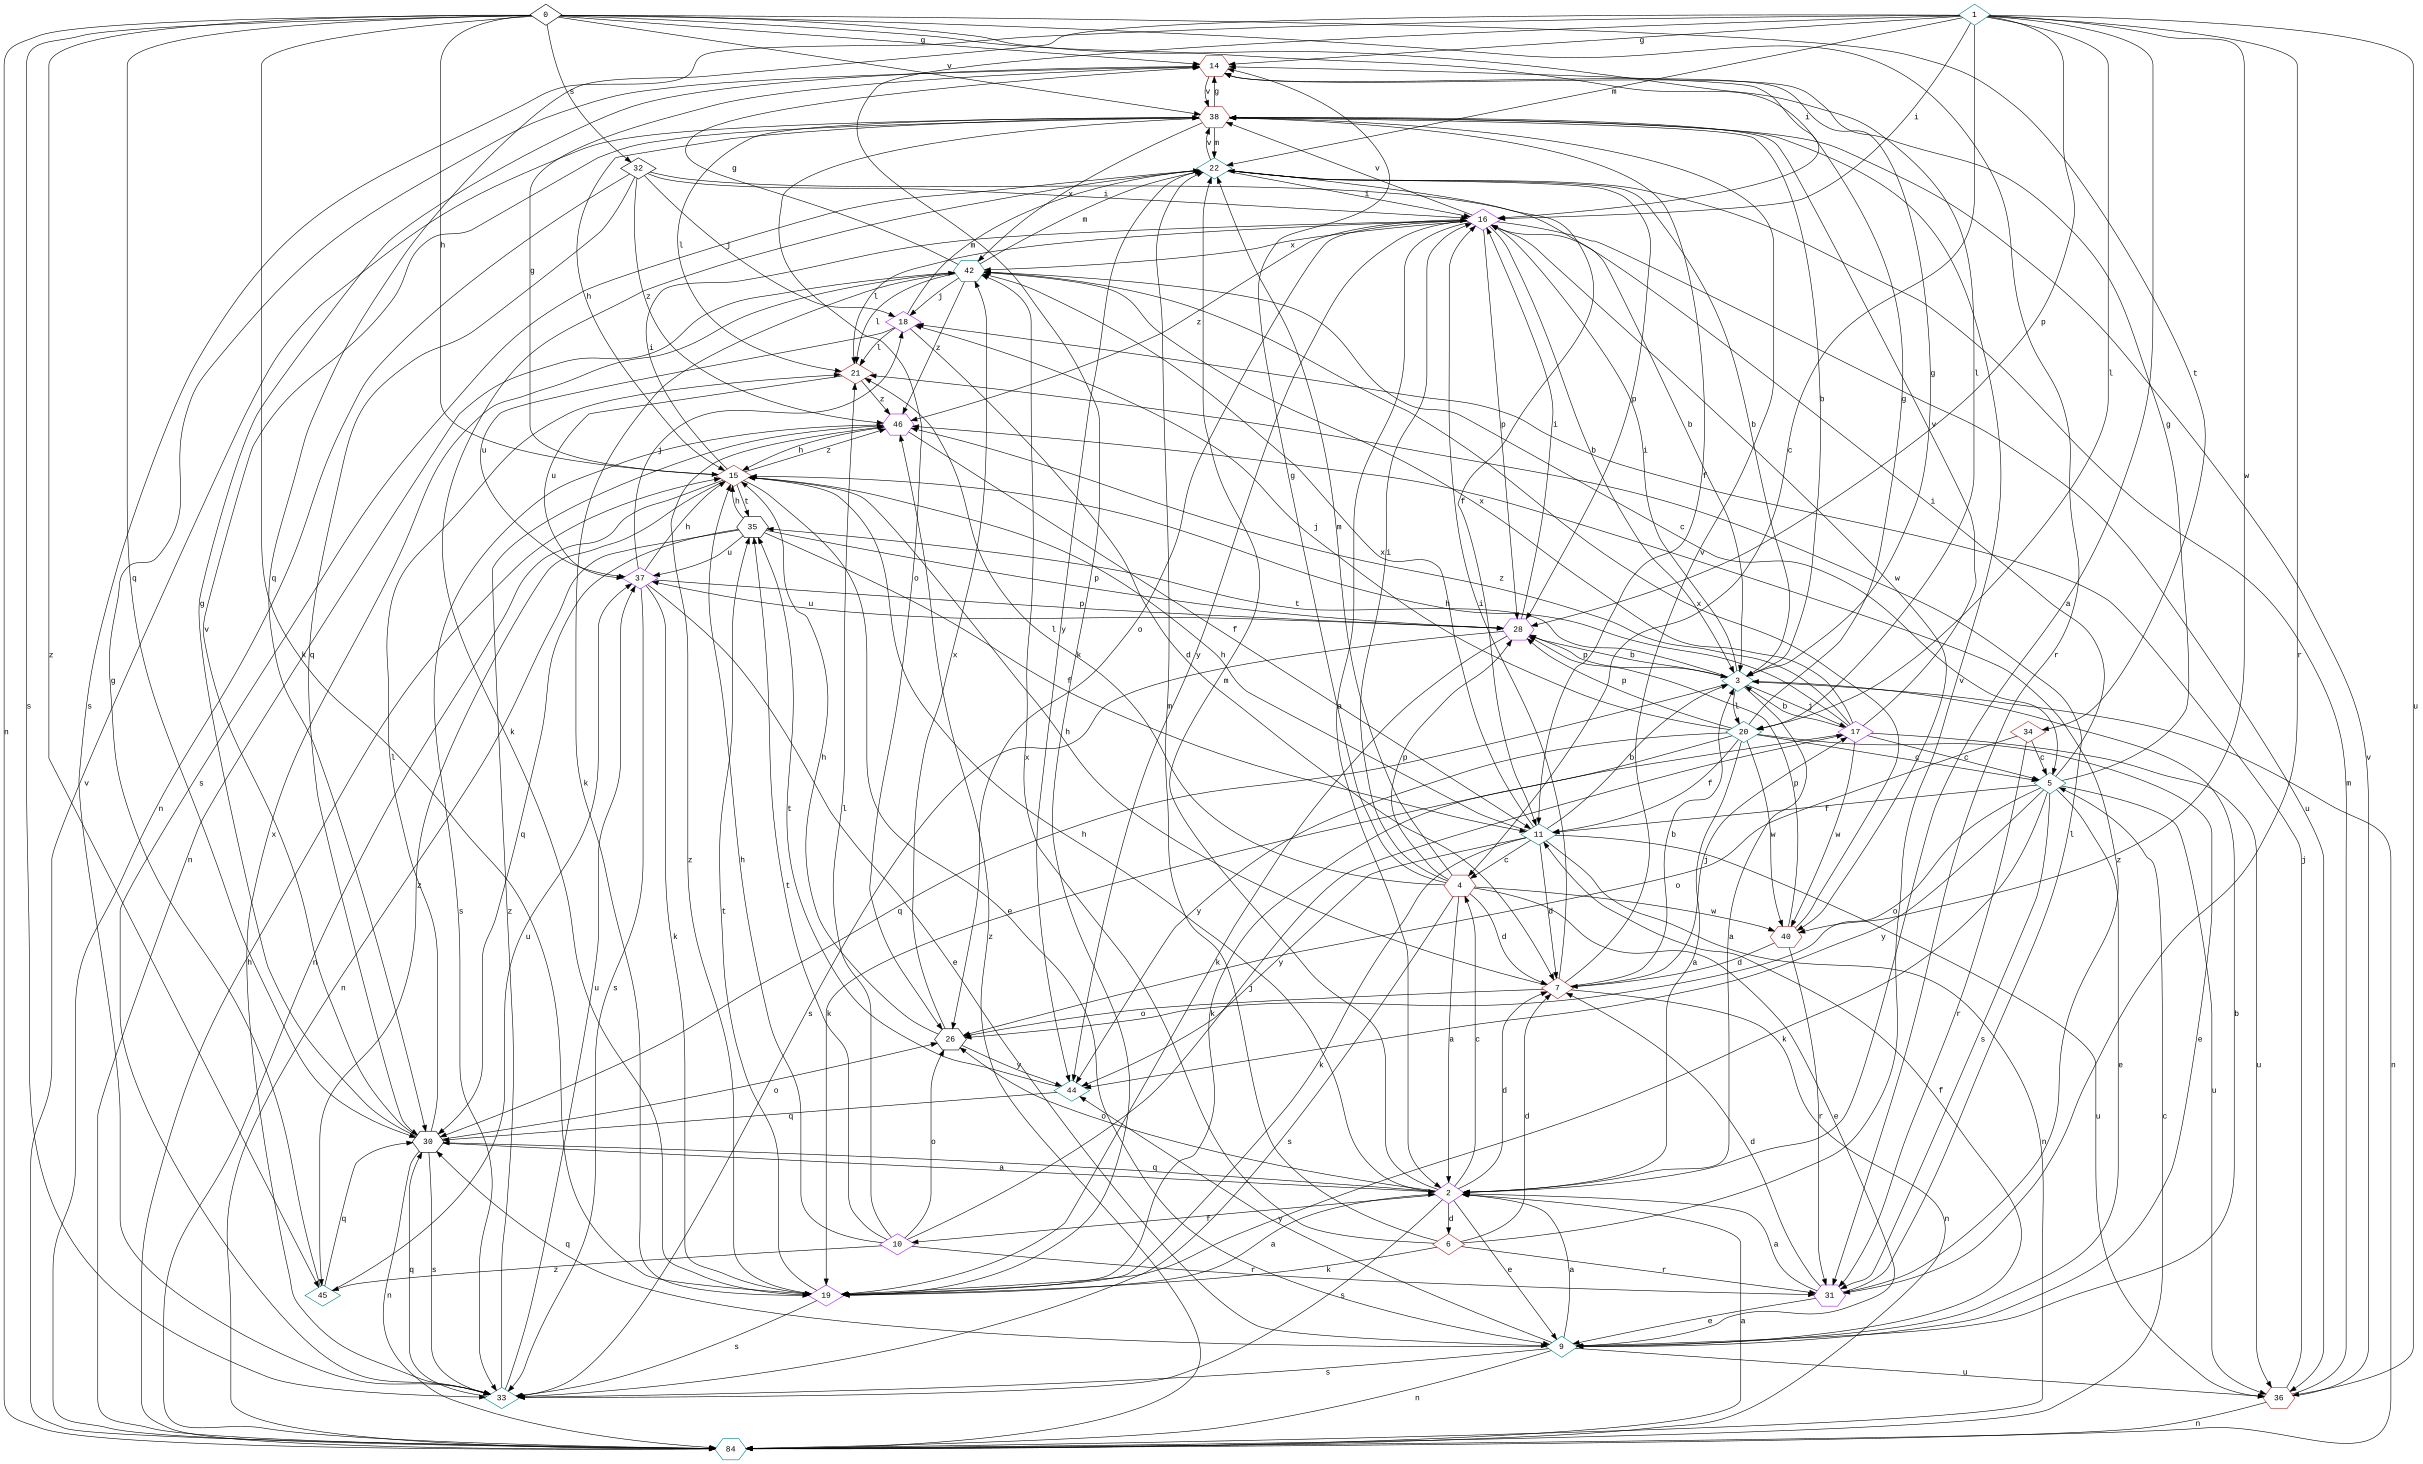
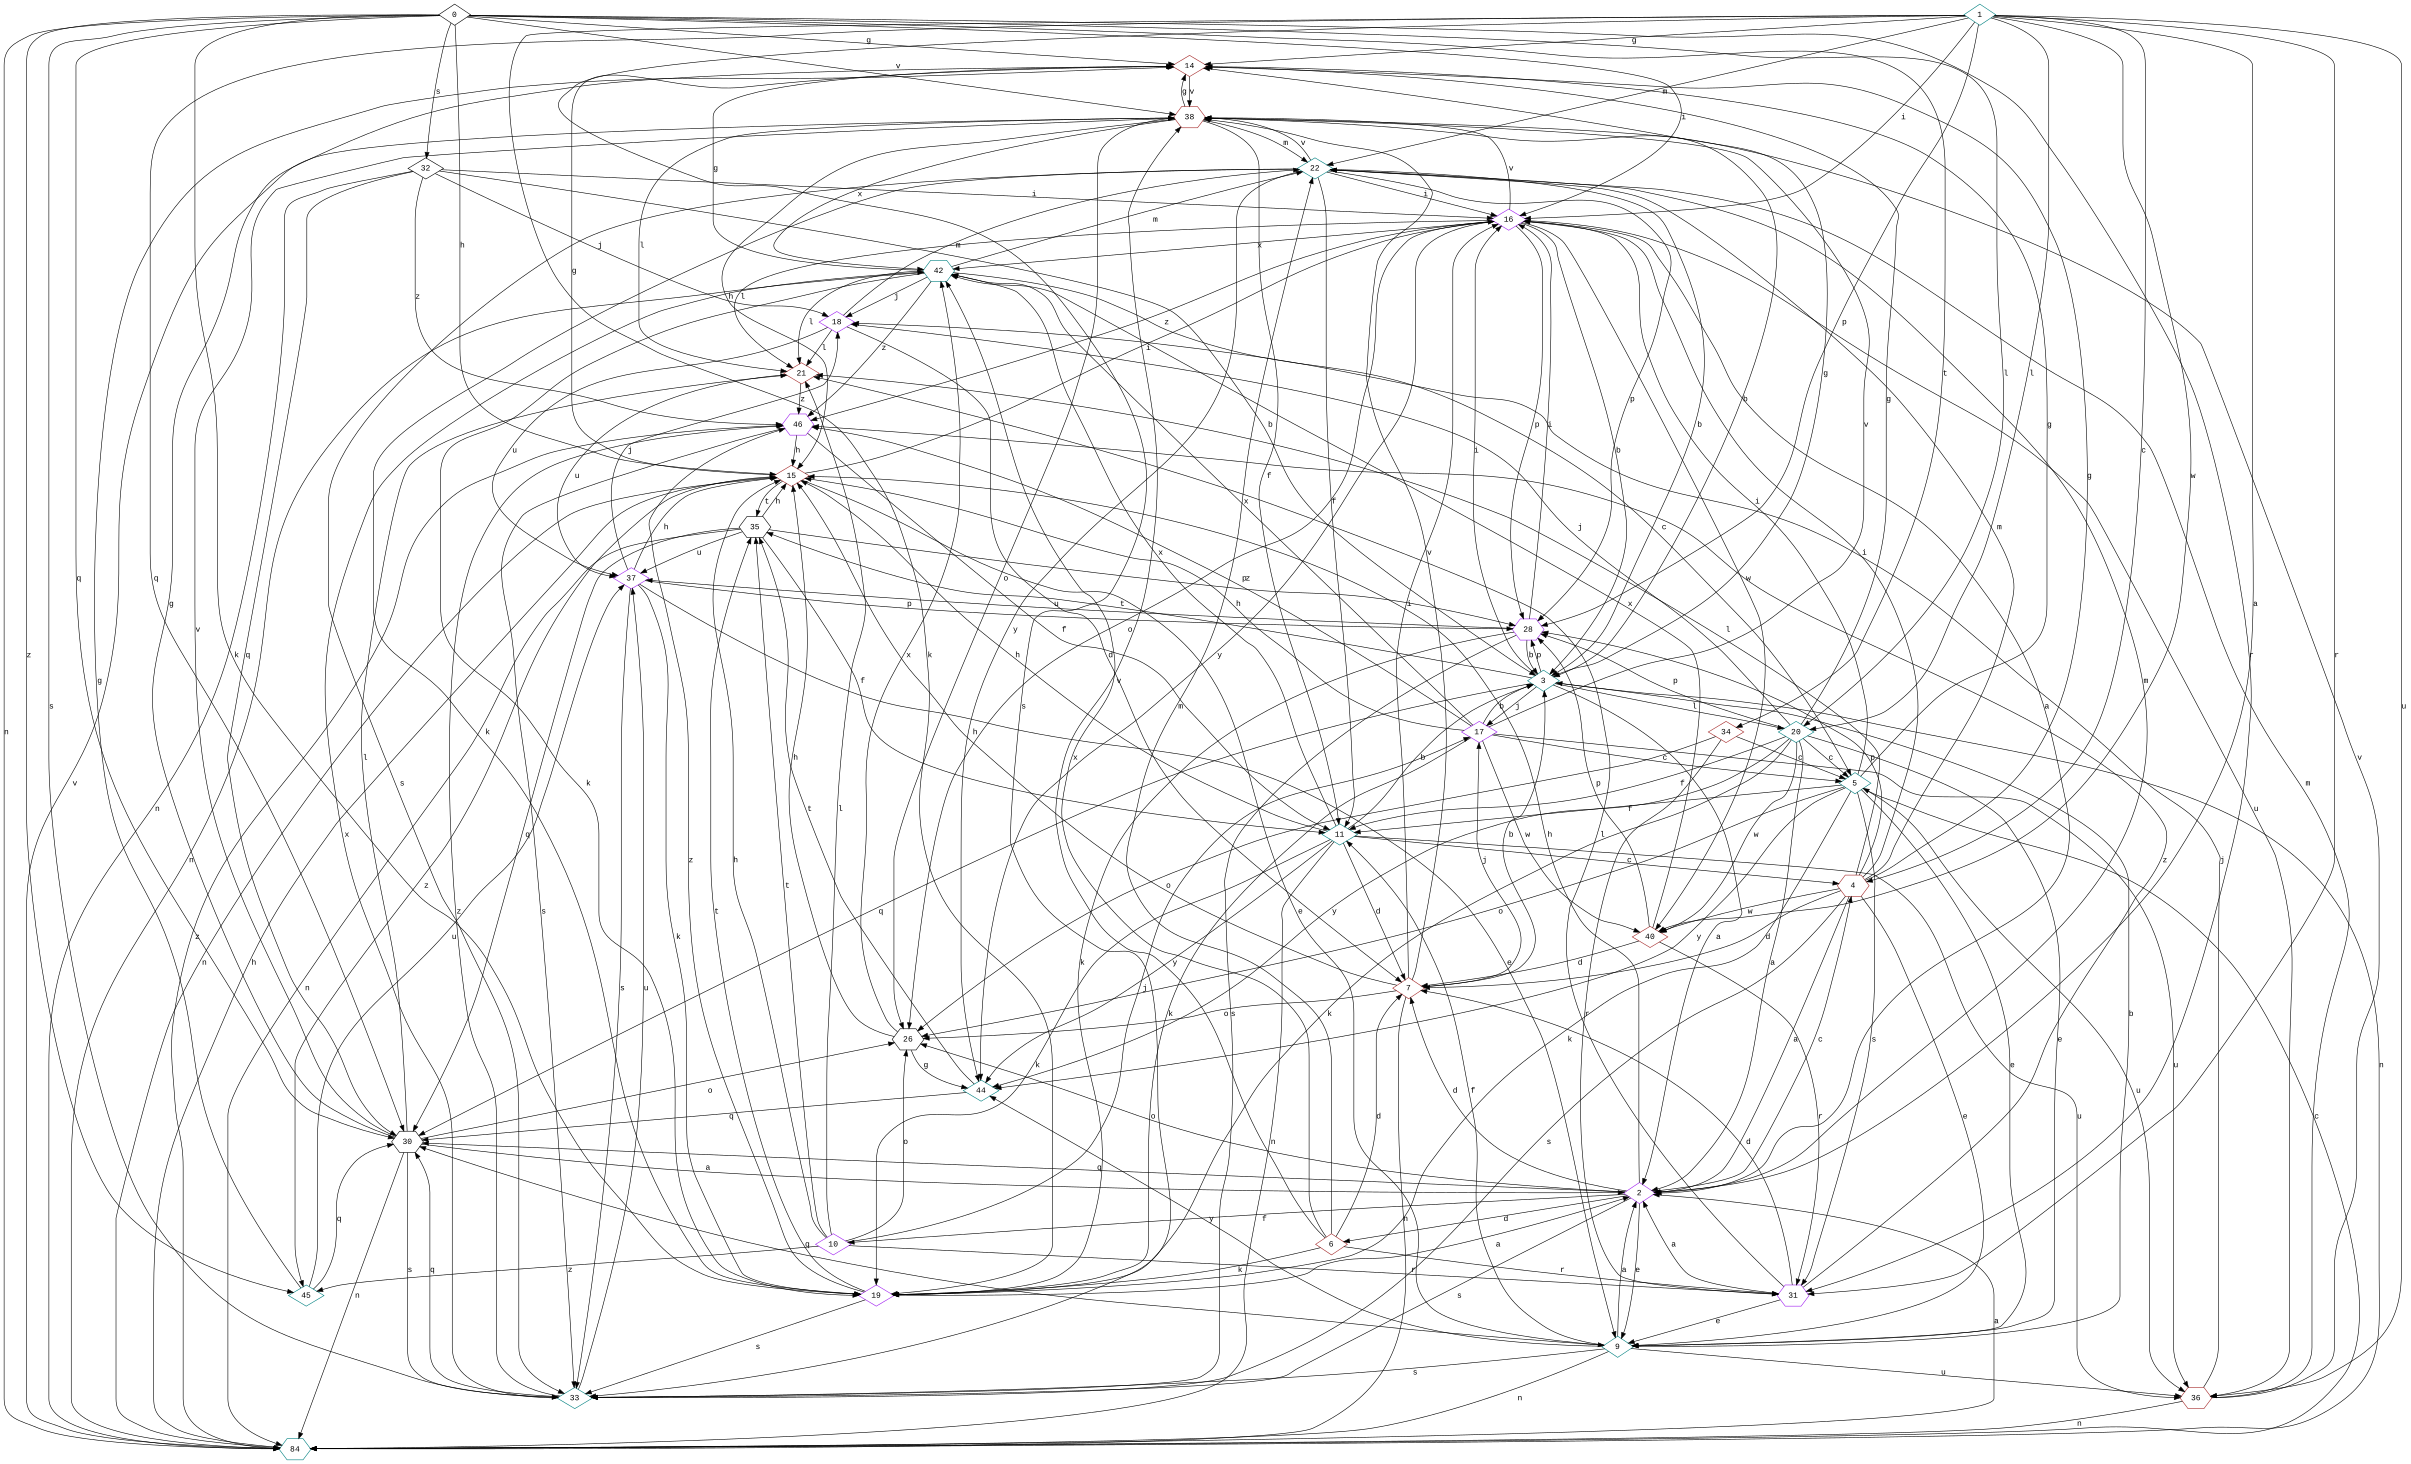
(1214, 66) -> (1190, 66)
(812, 451) -> none
(1786, 937) -> (1650, 937)
(1019, 1065) -> (926, 1065)
